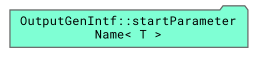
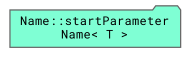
(129, 29) -> (95, 29)
